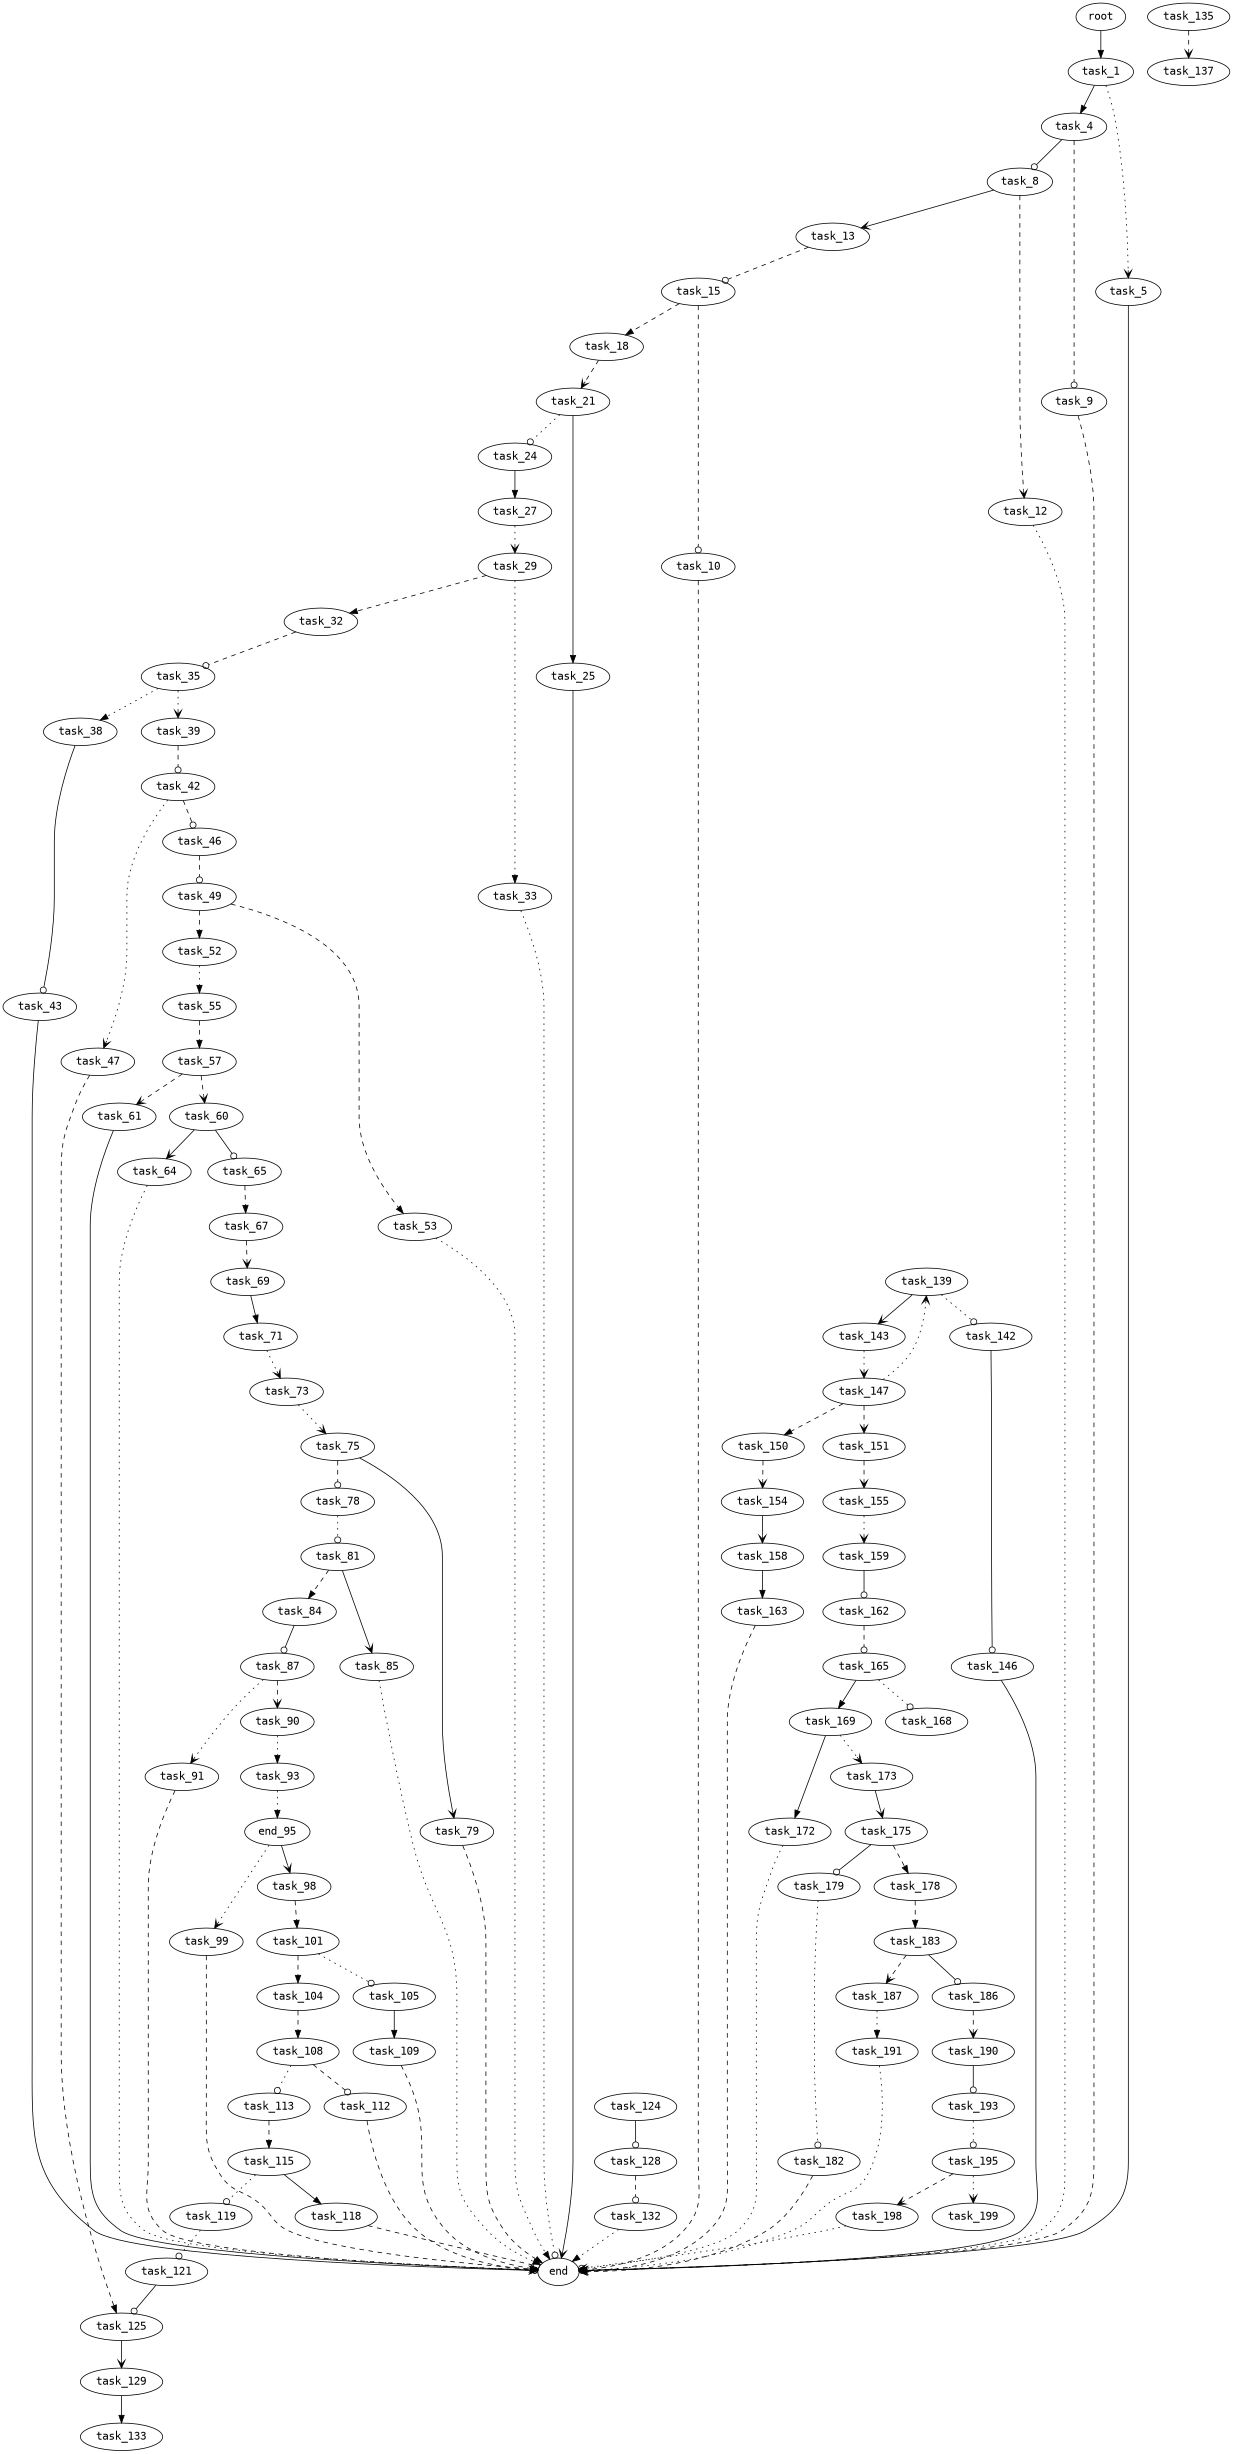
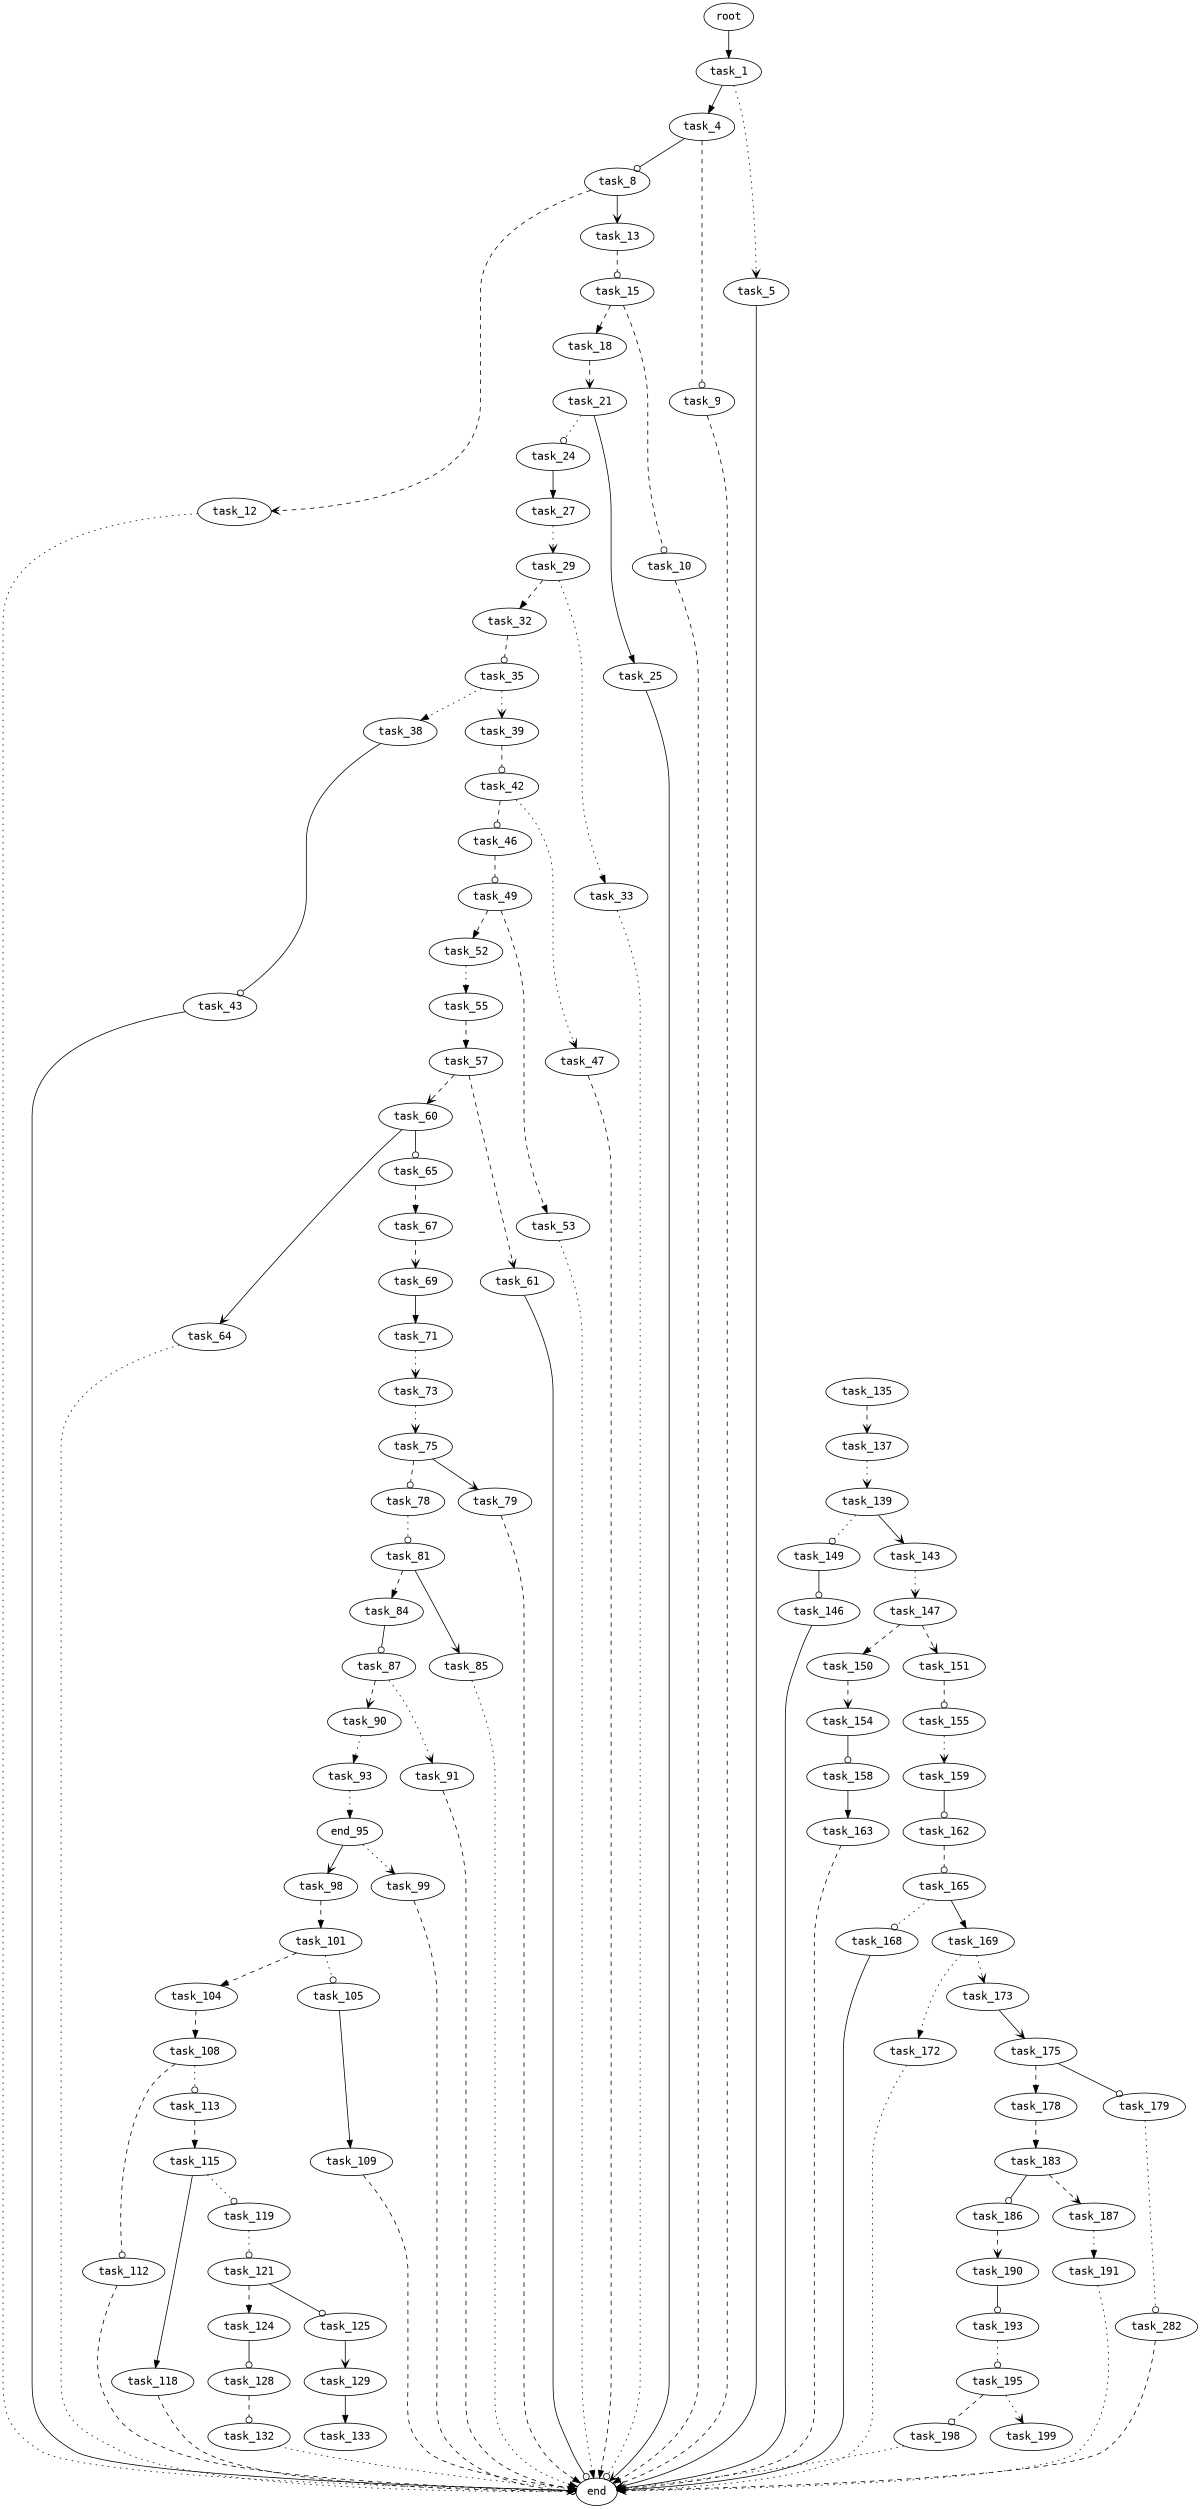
(991, 1337) -> (819, 1557)
(914, 1347) -> (867, 1471)
(864, 1471) -> (944, 1691)
(762, 1526) -> (848, 1746)
(61, 1691) -> (611, 1772)
(812, 1773) -> (936, 1990)
(819, 2162) -> (1157, 2327)
(929, 2187) -> (969, 2407)
none -> (249, 2296)
none -> (843, 2306)
